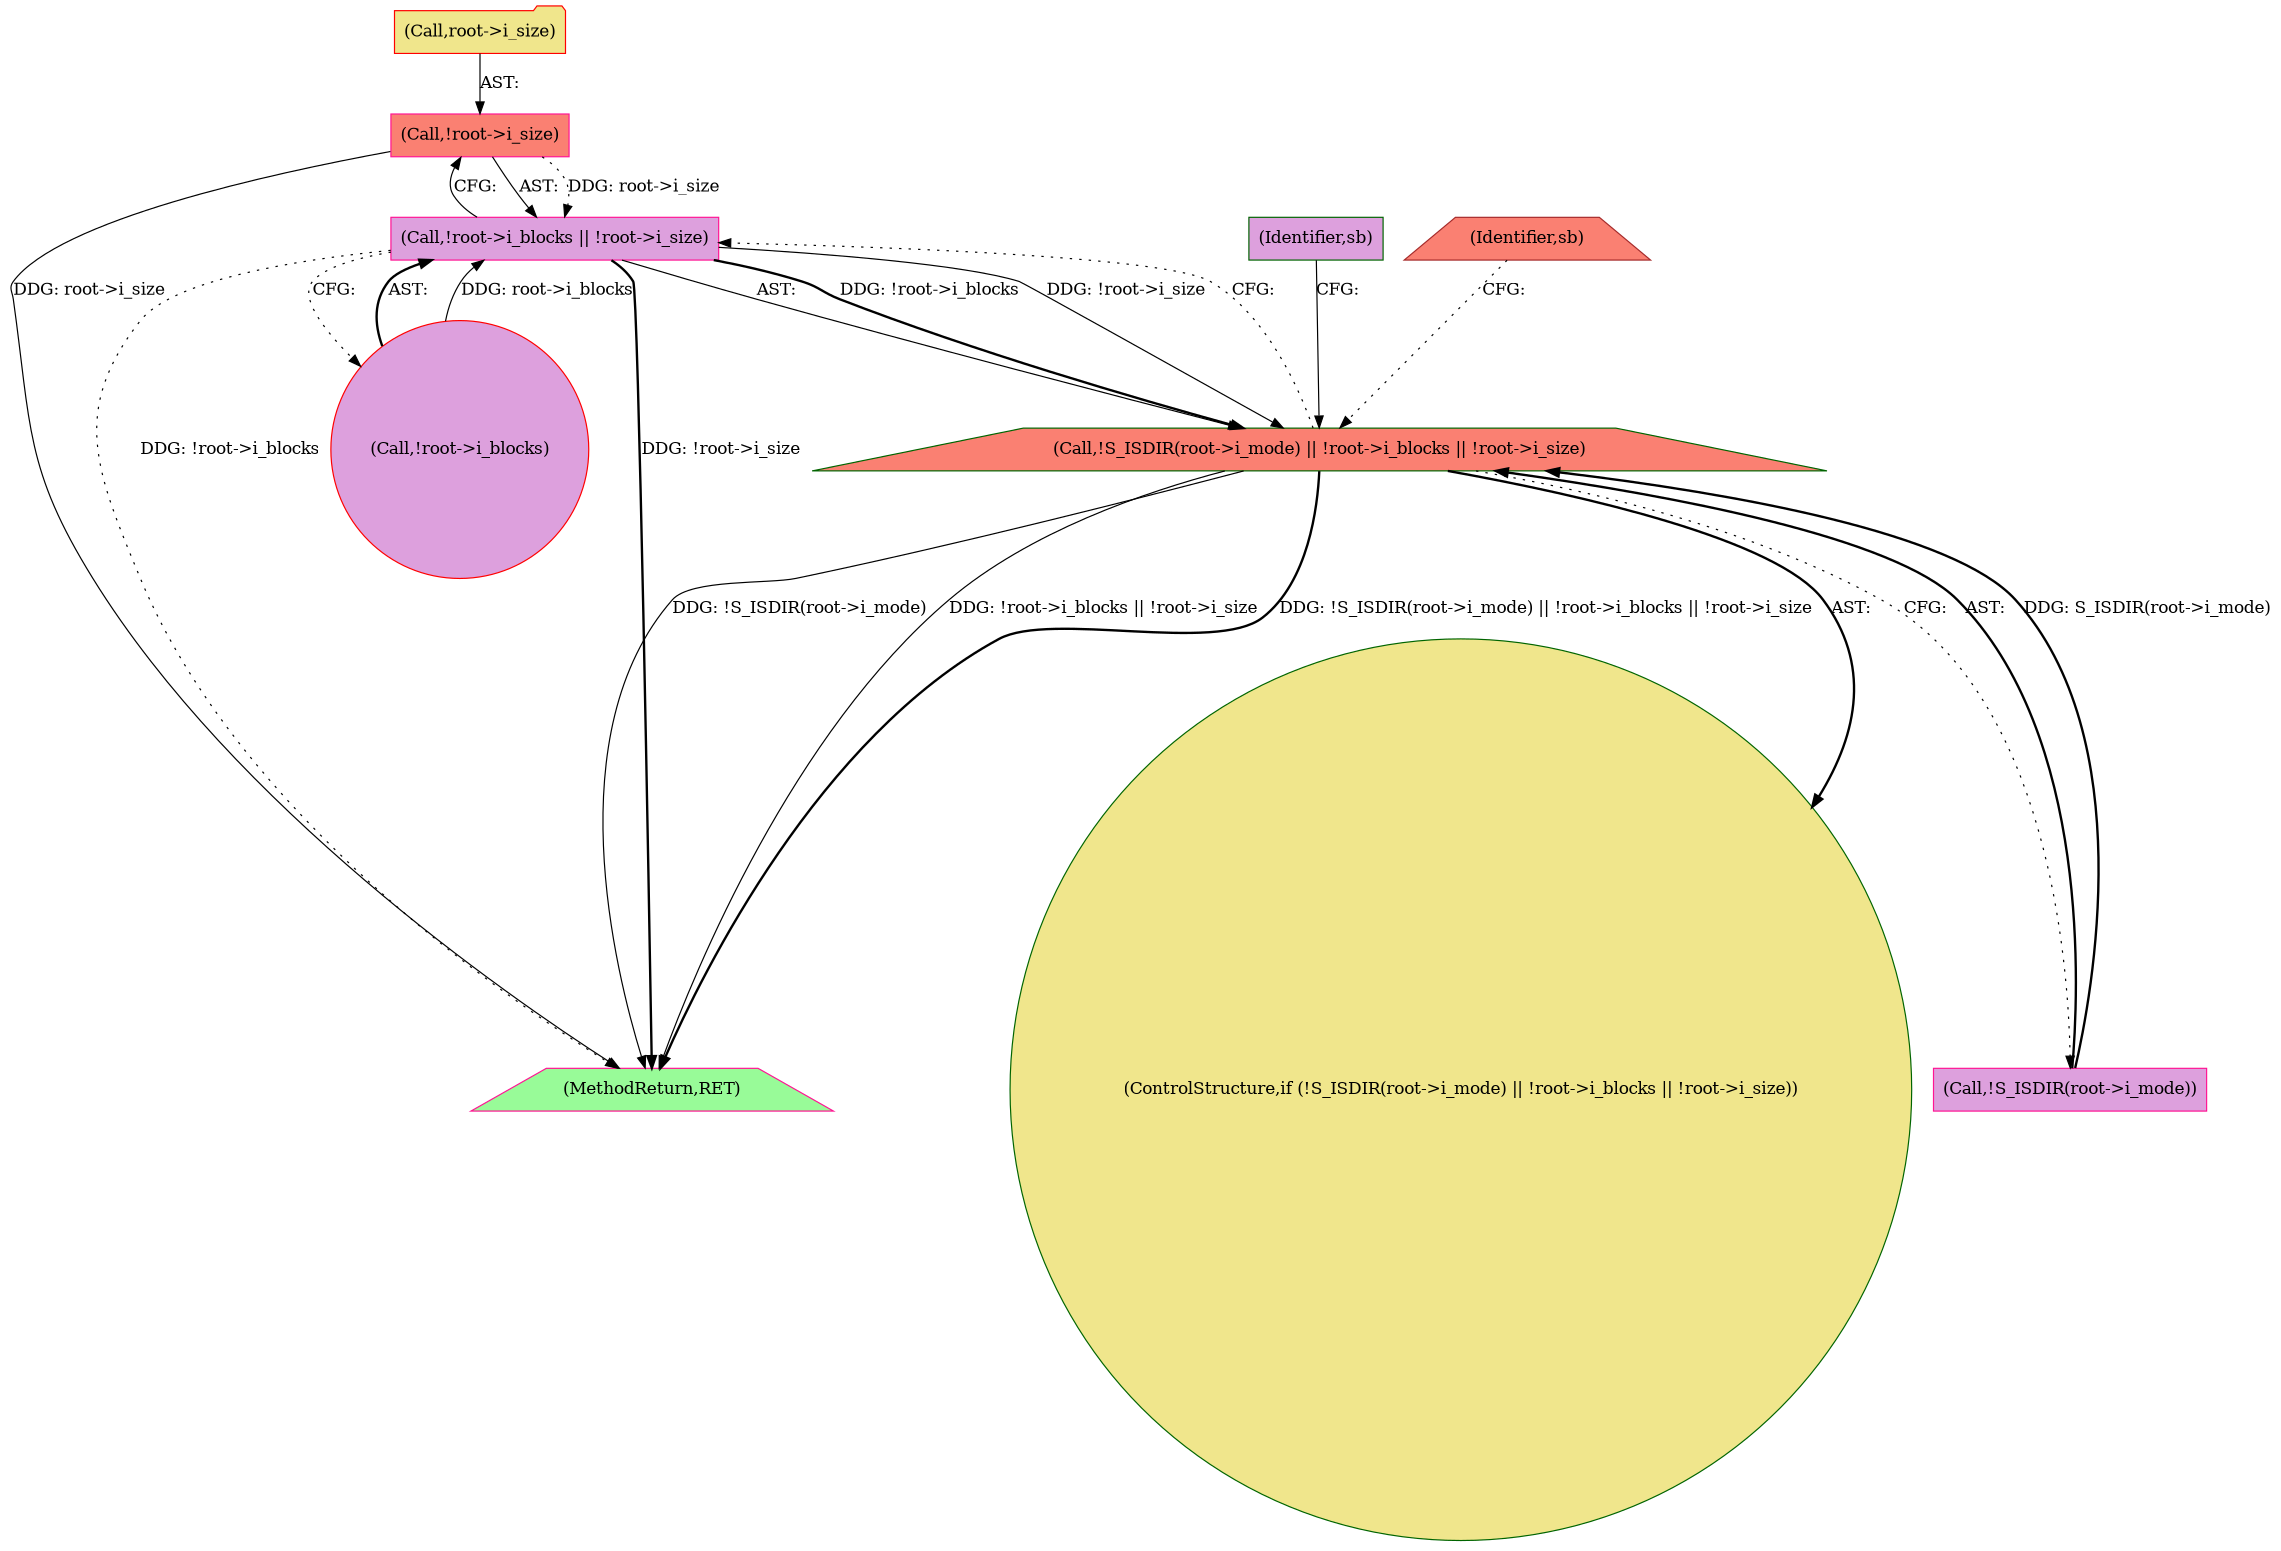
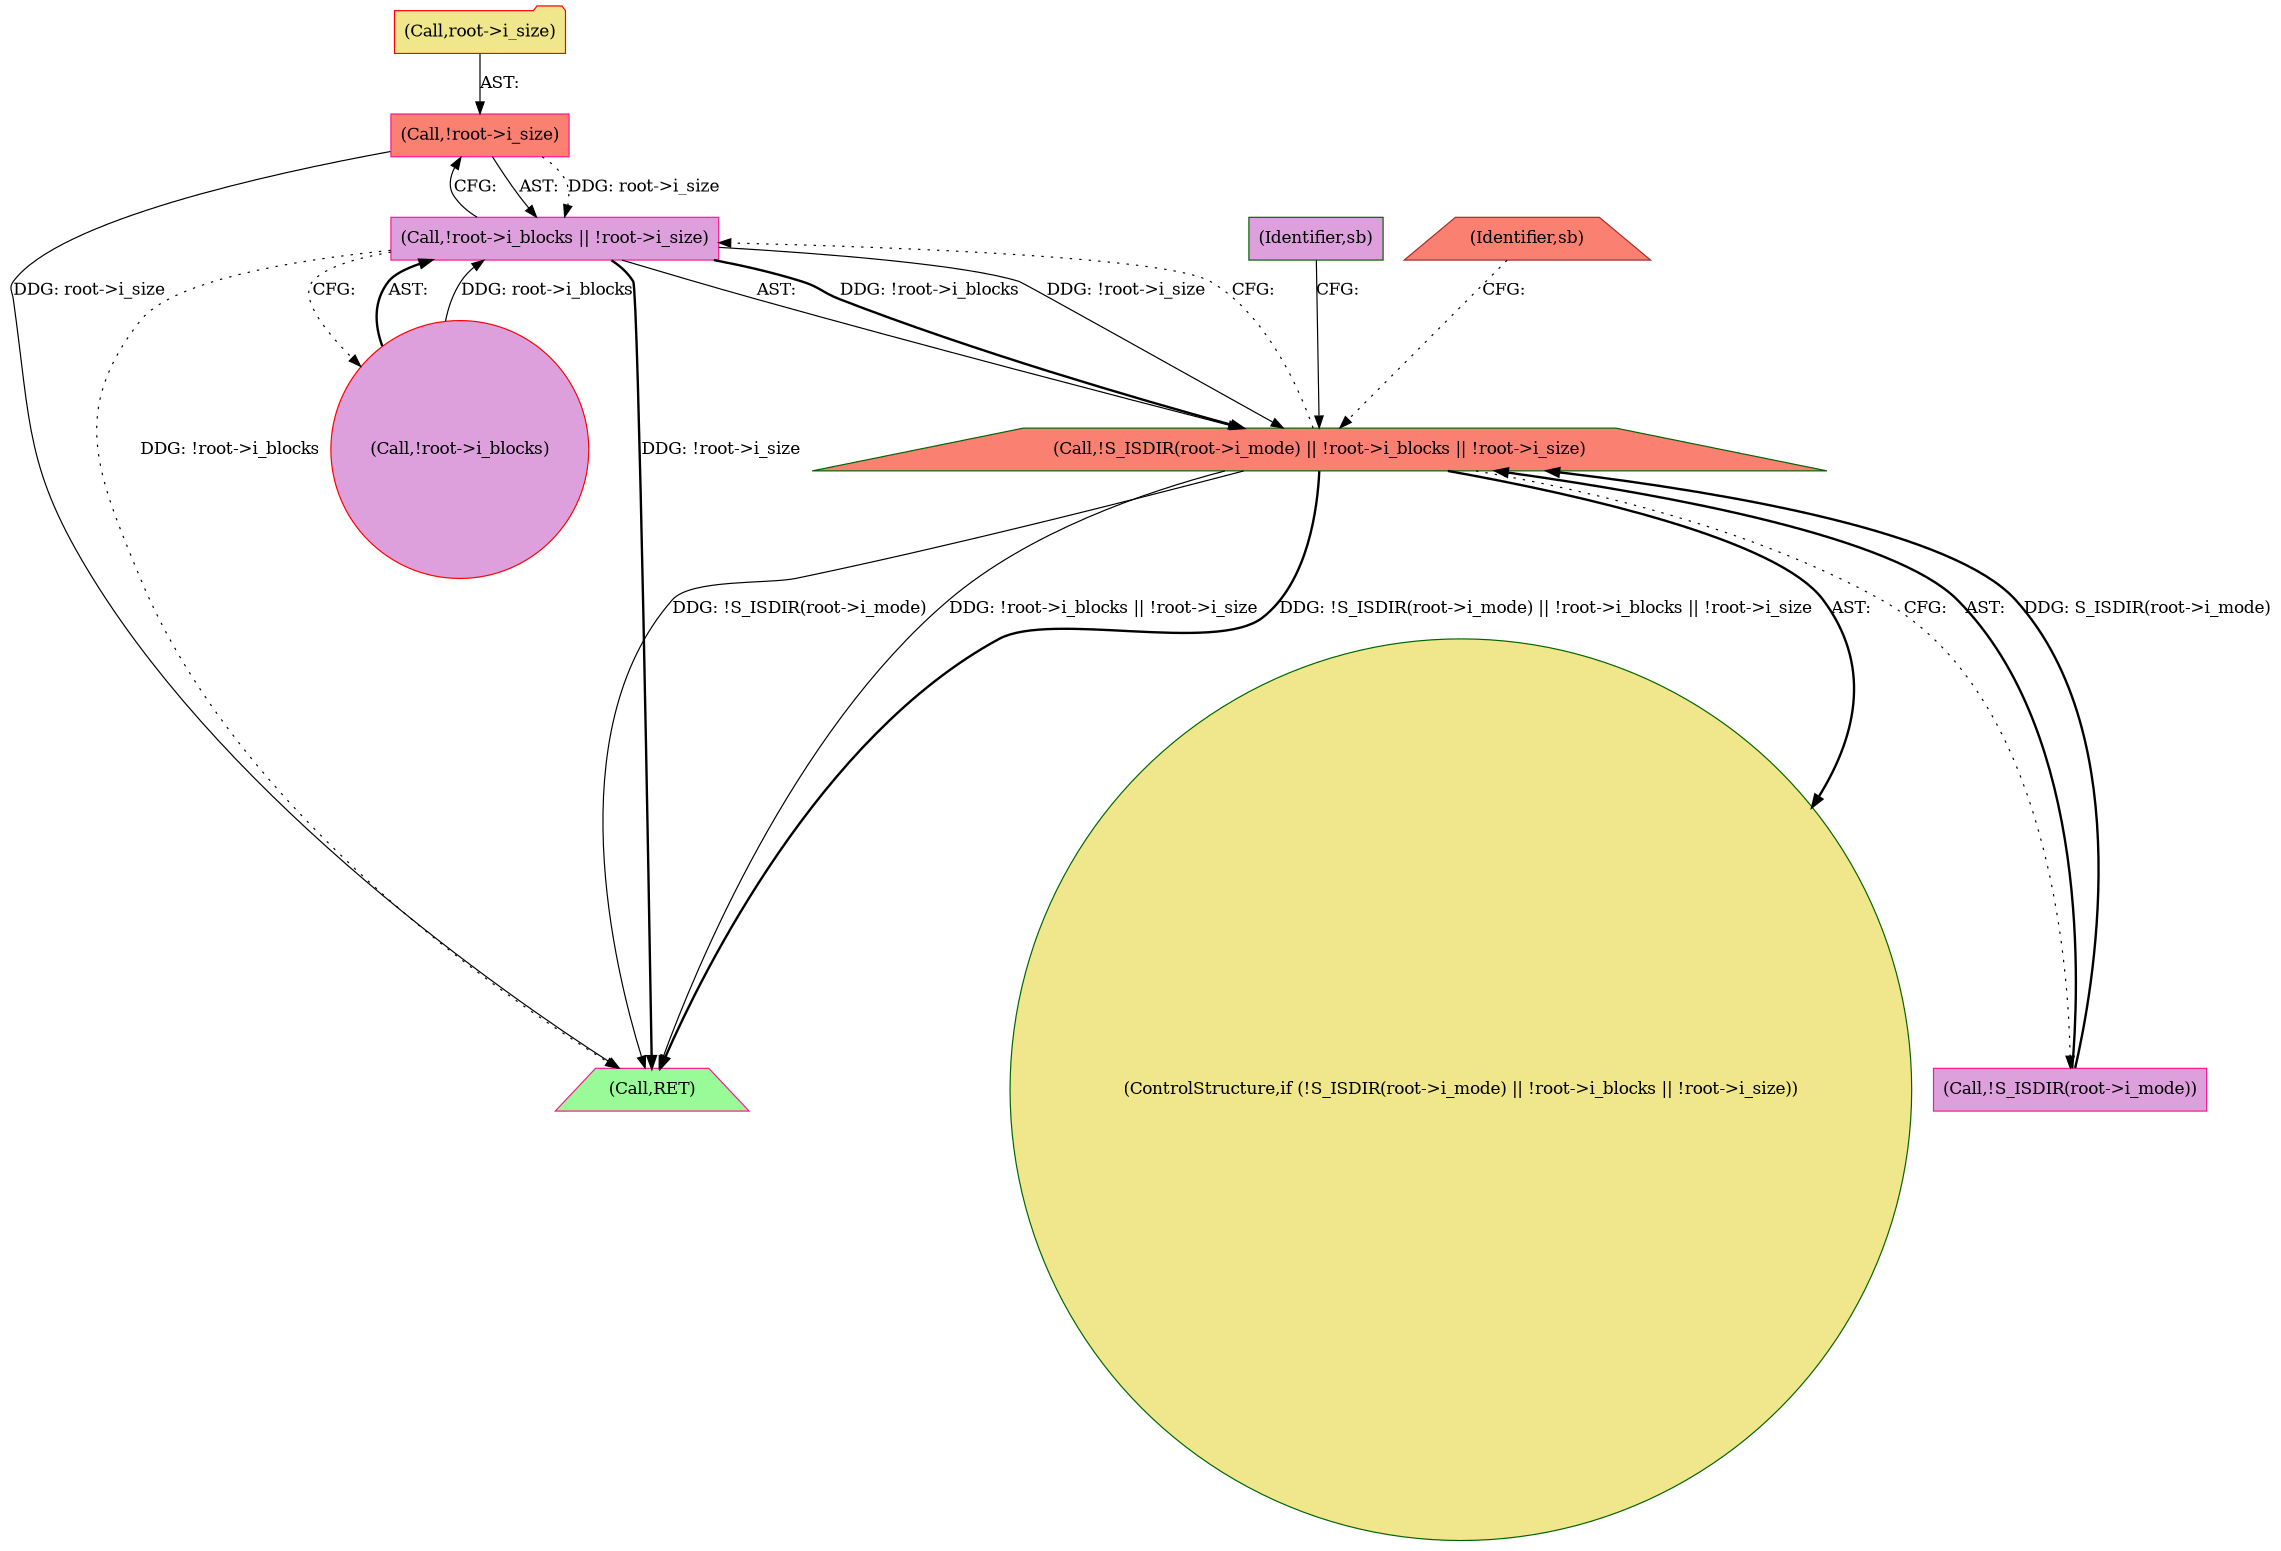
(652, 1090) -> (652, 1090)
